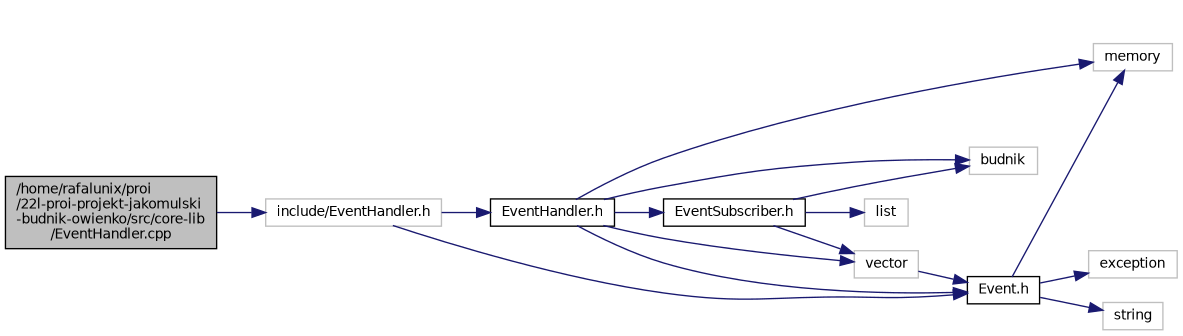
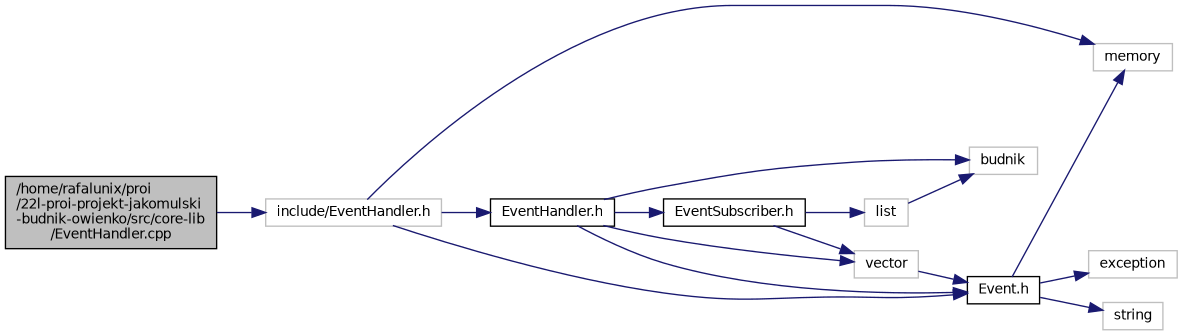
(822, 113) -> (697, 9)
(874, 183) -> (934, 191)
